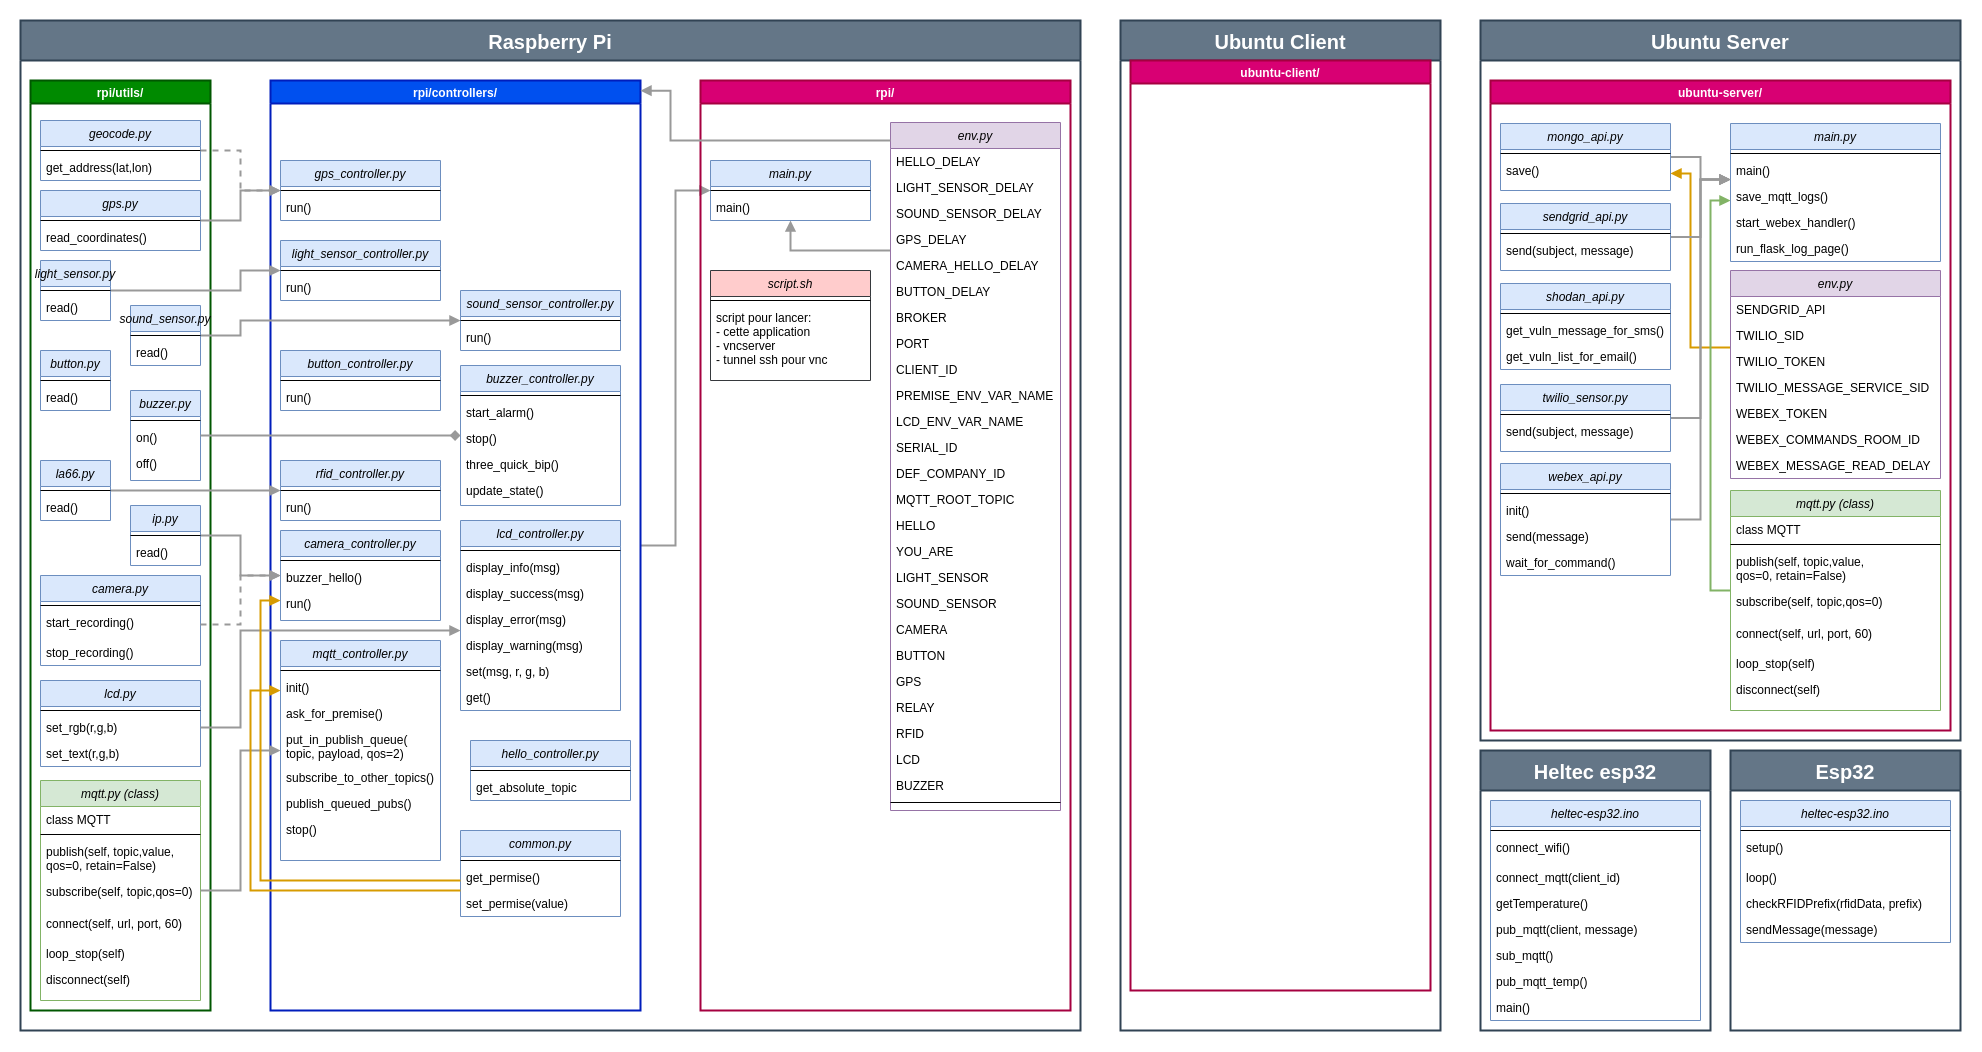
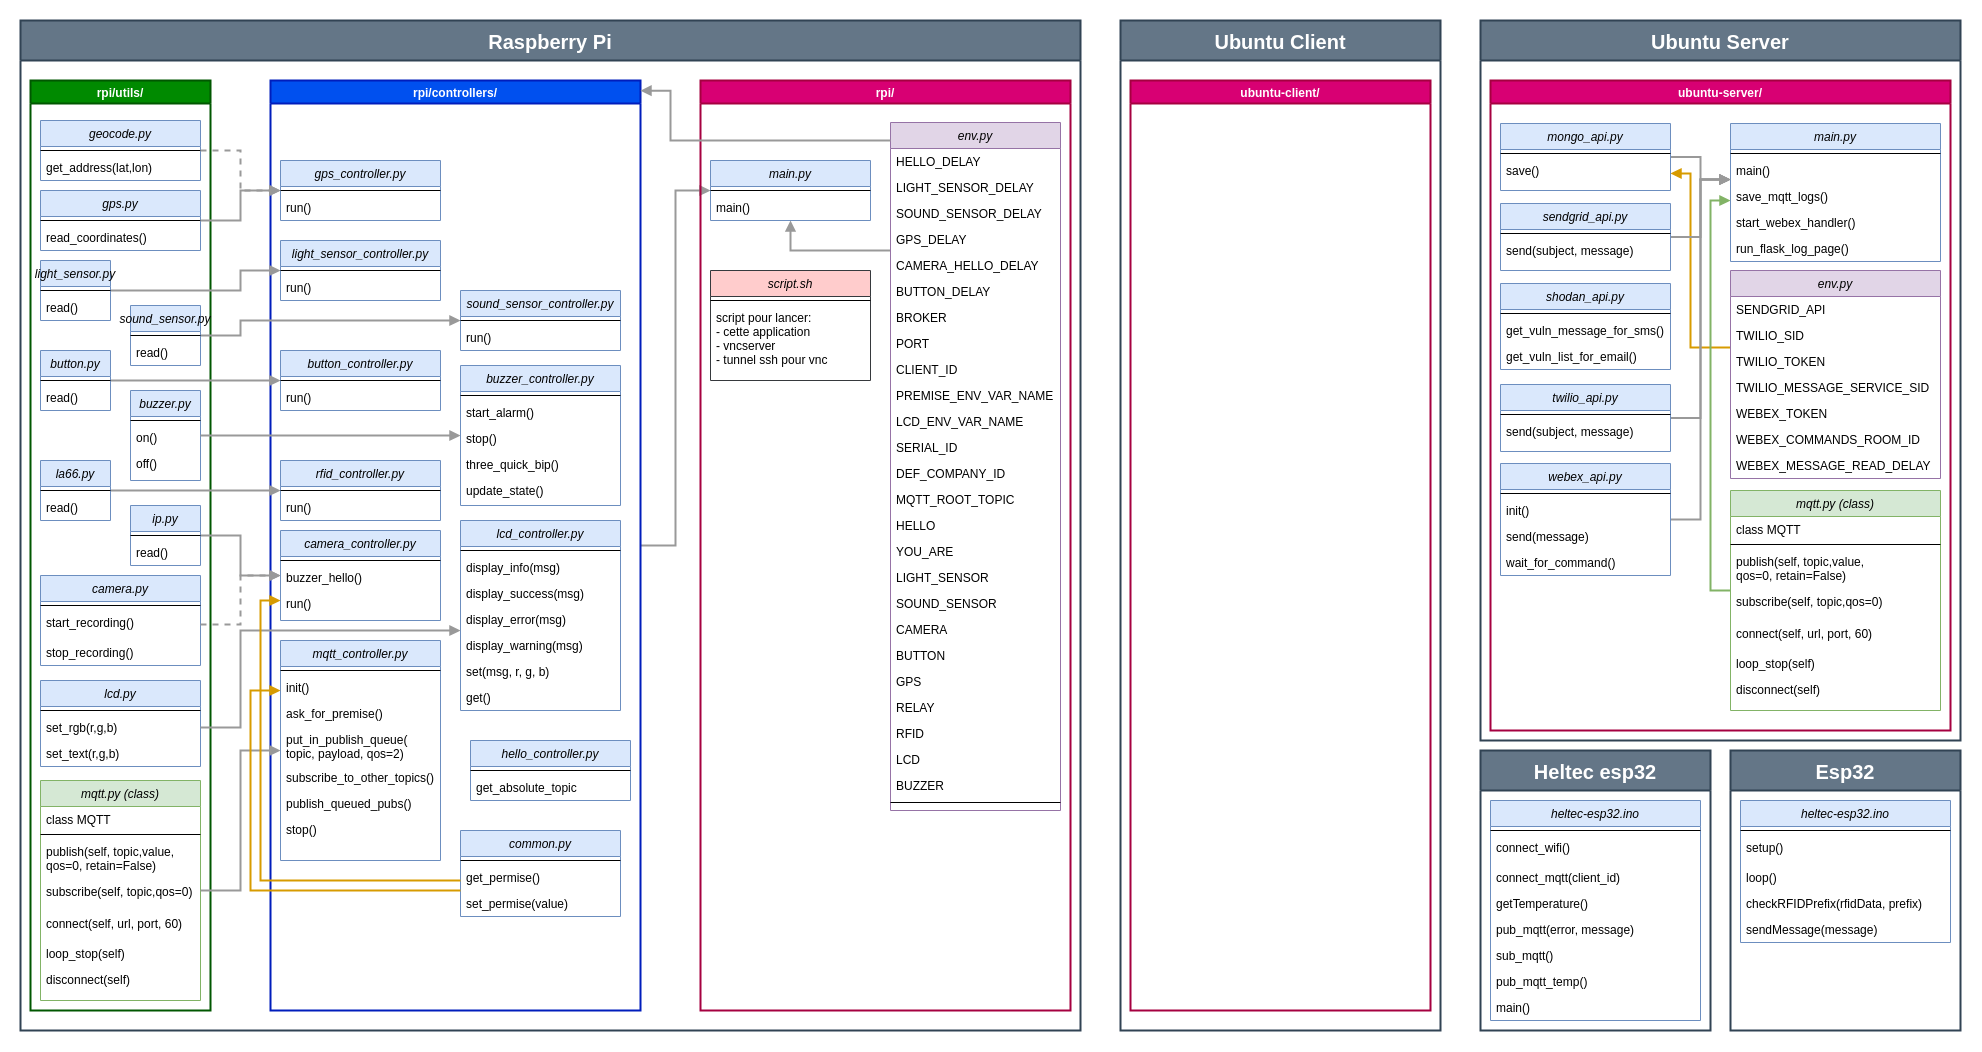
none -> (190, 381)
(1585, 398) -> (1585, 398)
(449, 436) -> (448, 436)
(1281, 526) -> (1281, 546)
(1574, 930) -> (1574, 930)
